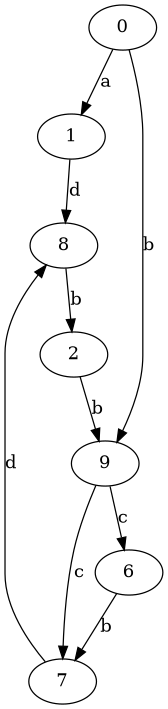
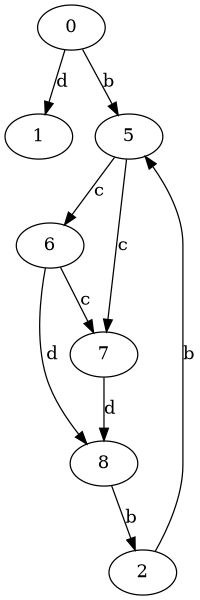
(106, 82) -> (63, 82)
(68, 185) -> (42, 356)
(105, 464) -> (129, 137)
(106, 627) -> (85, 300)
